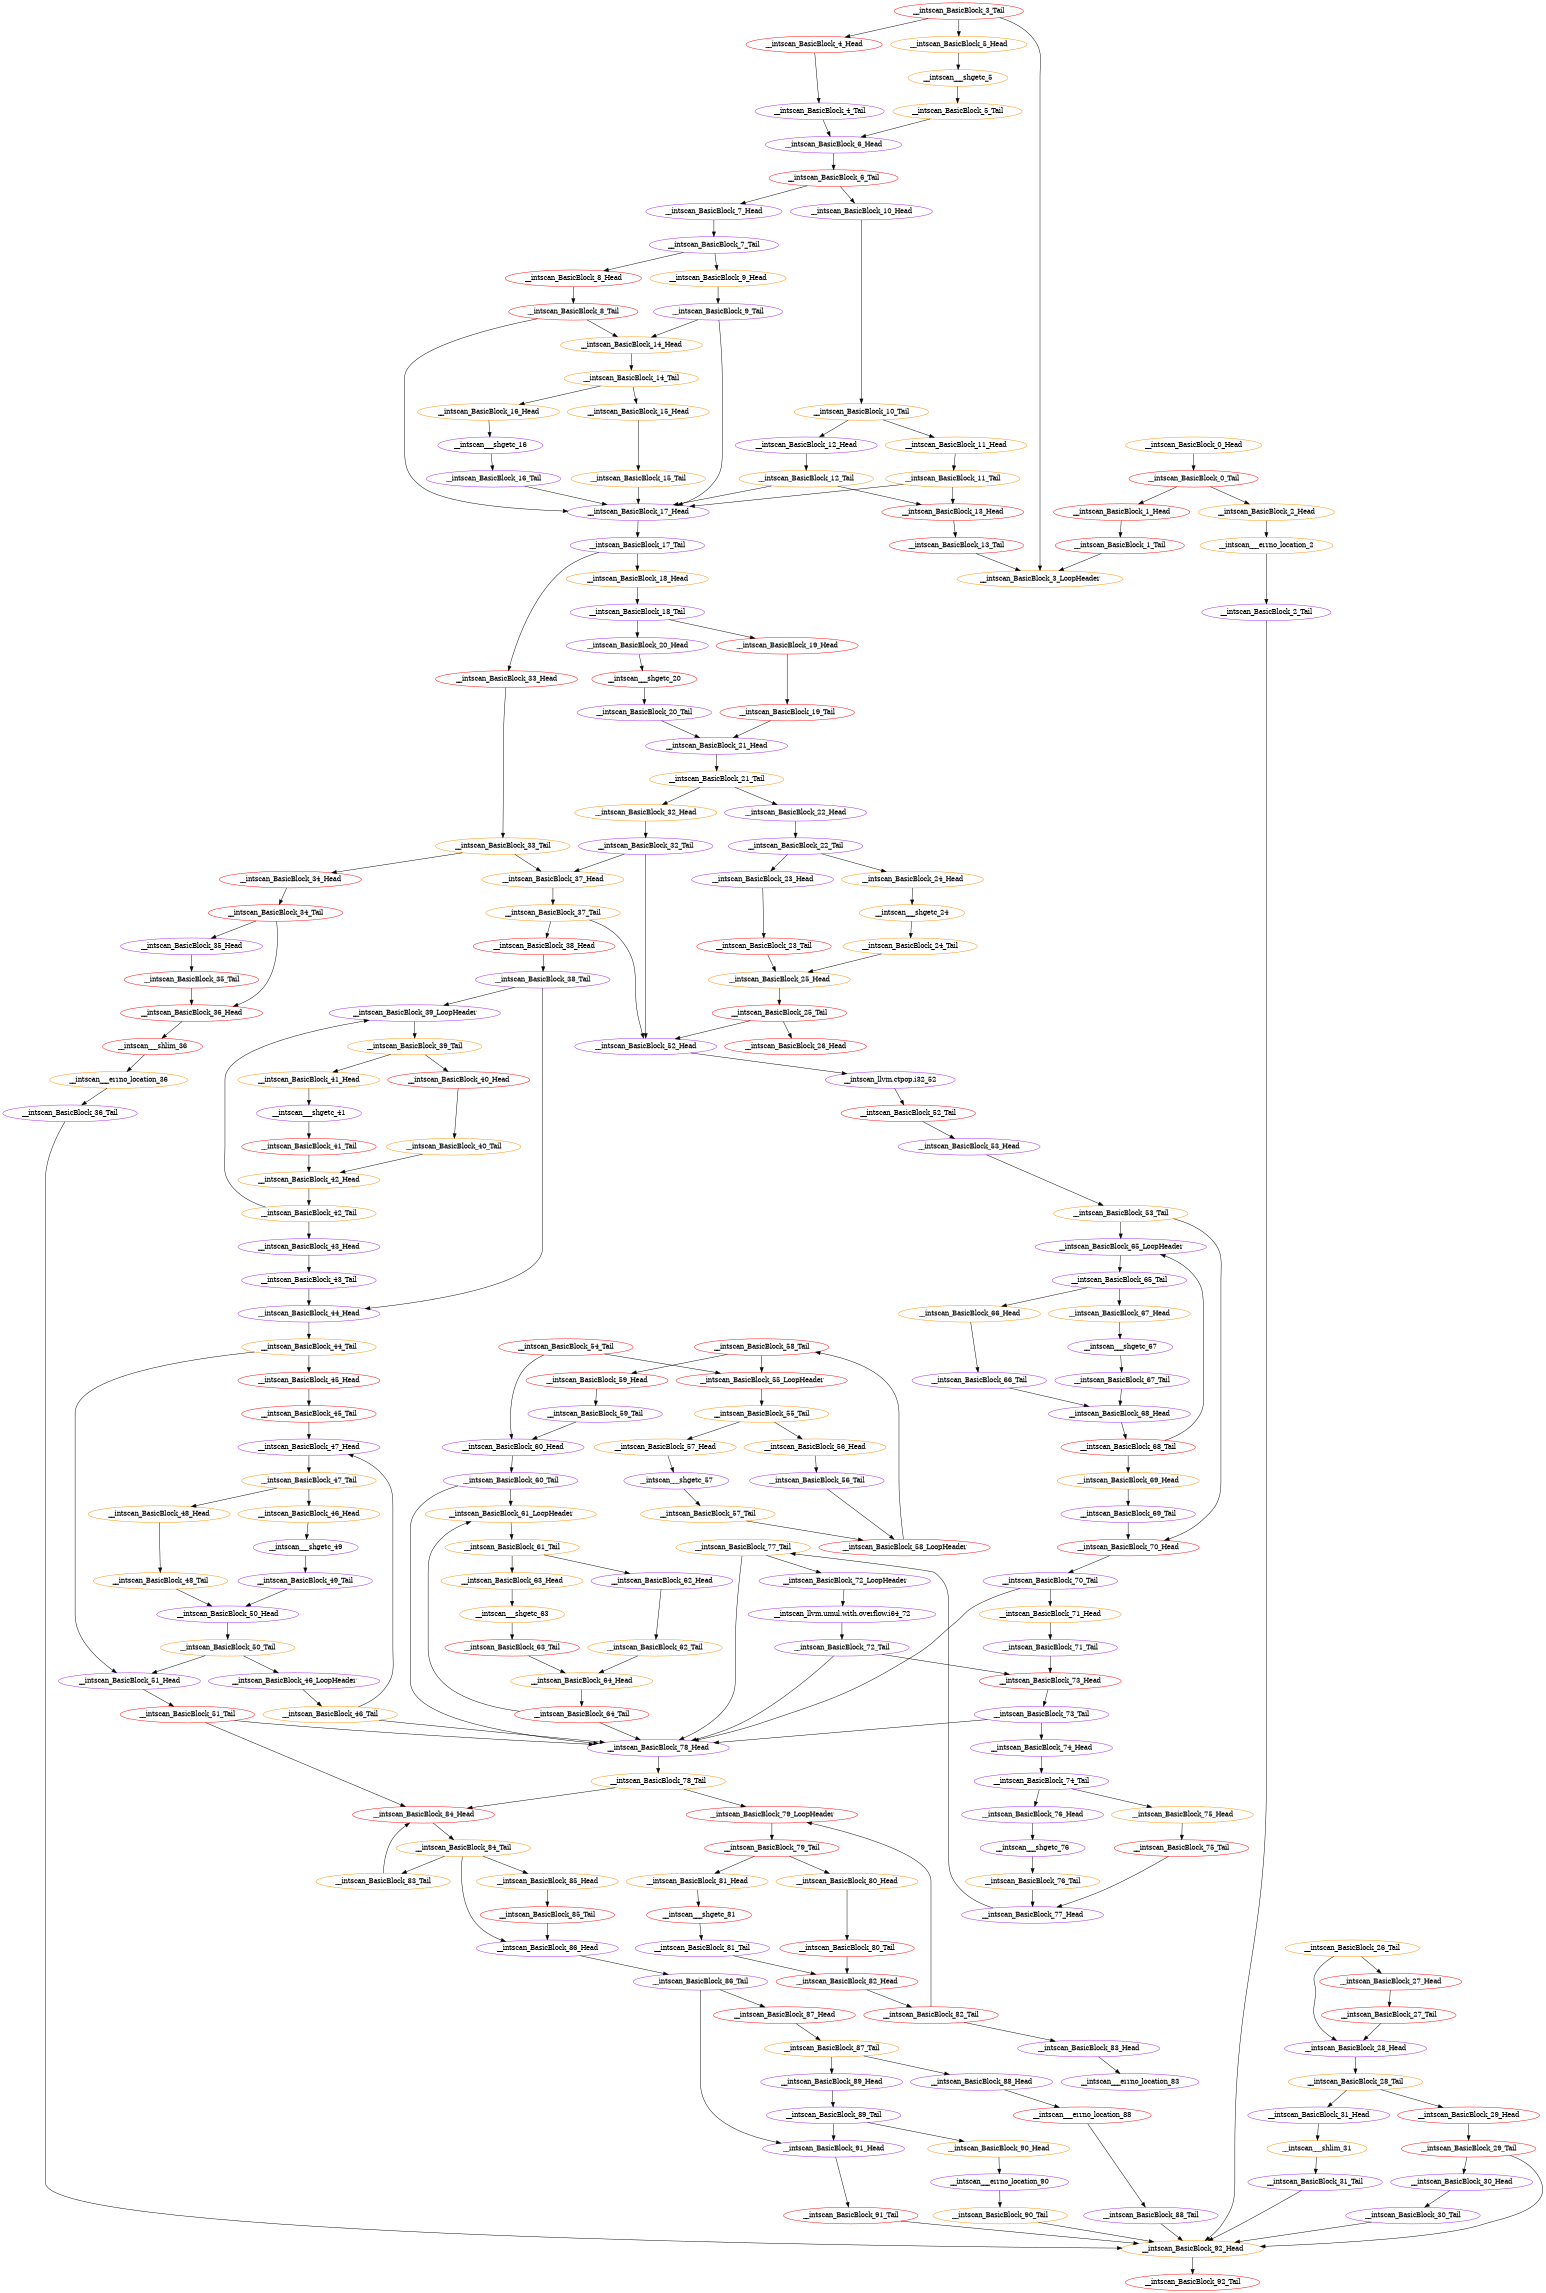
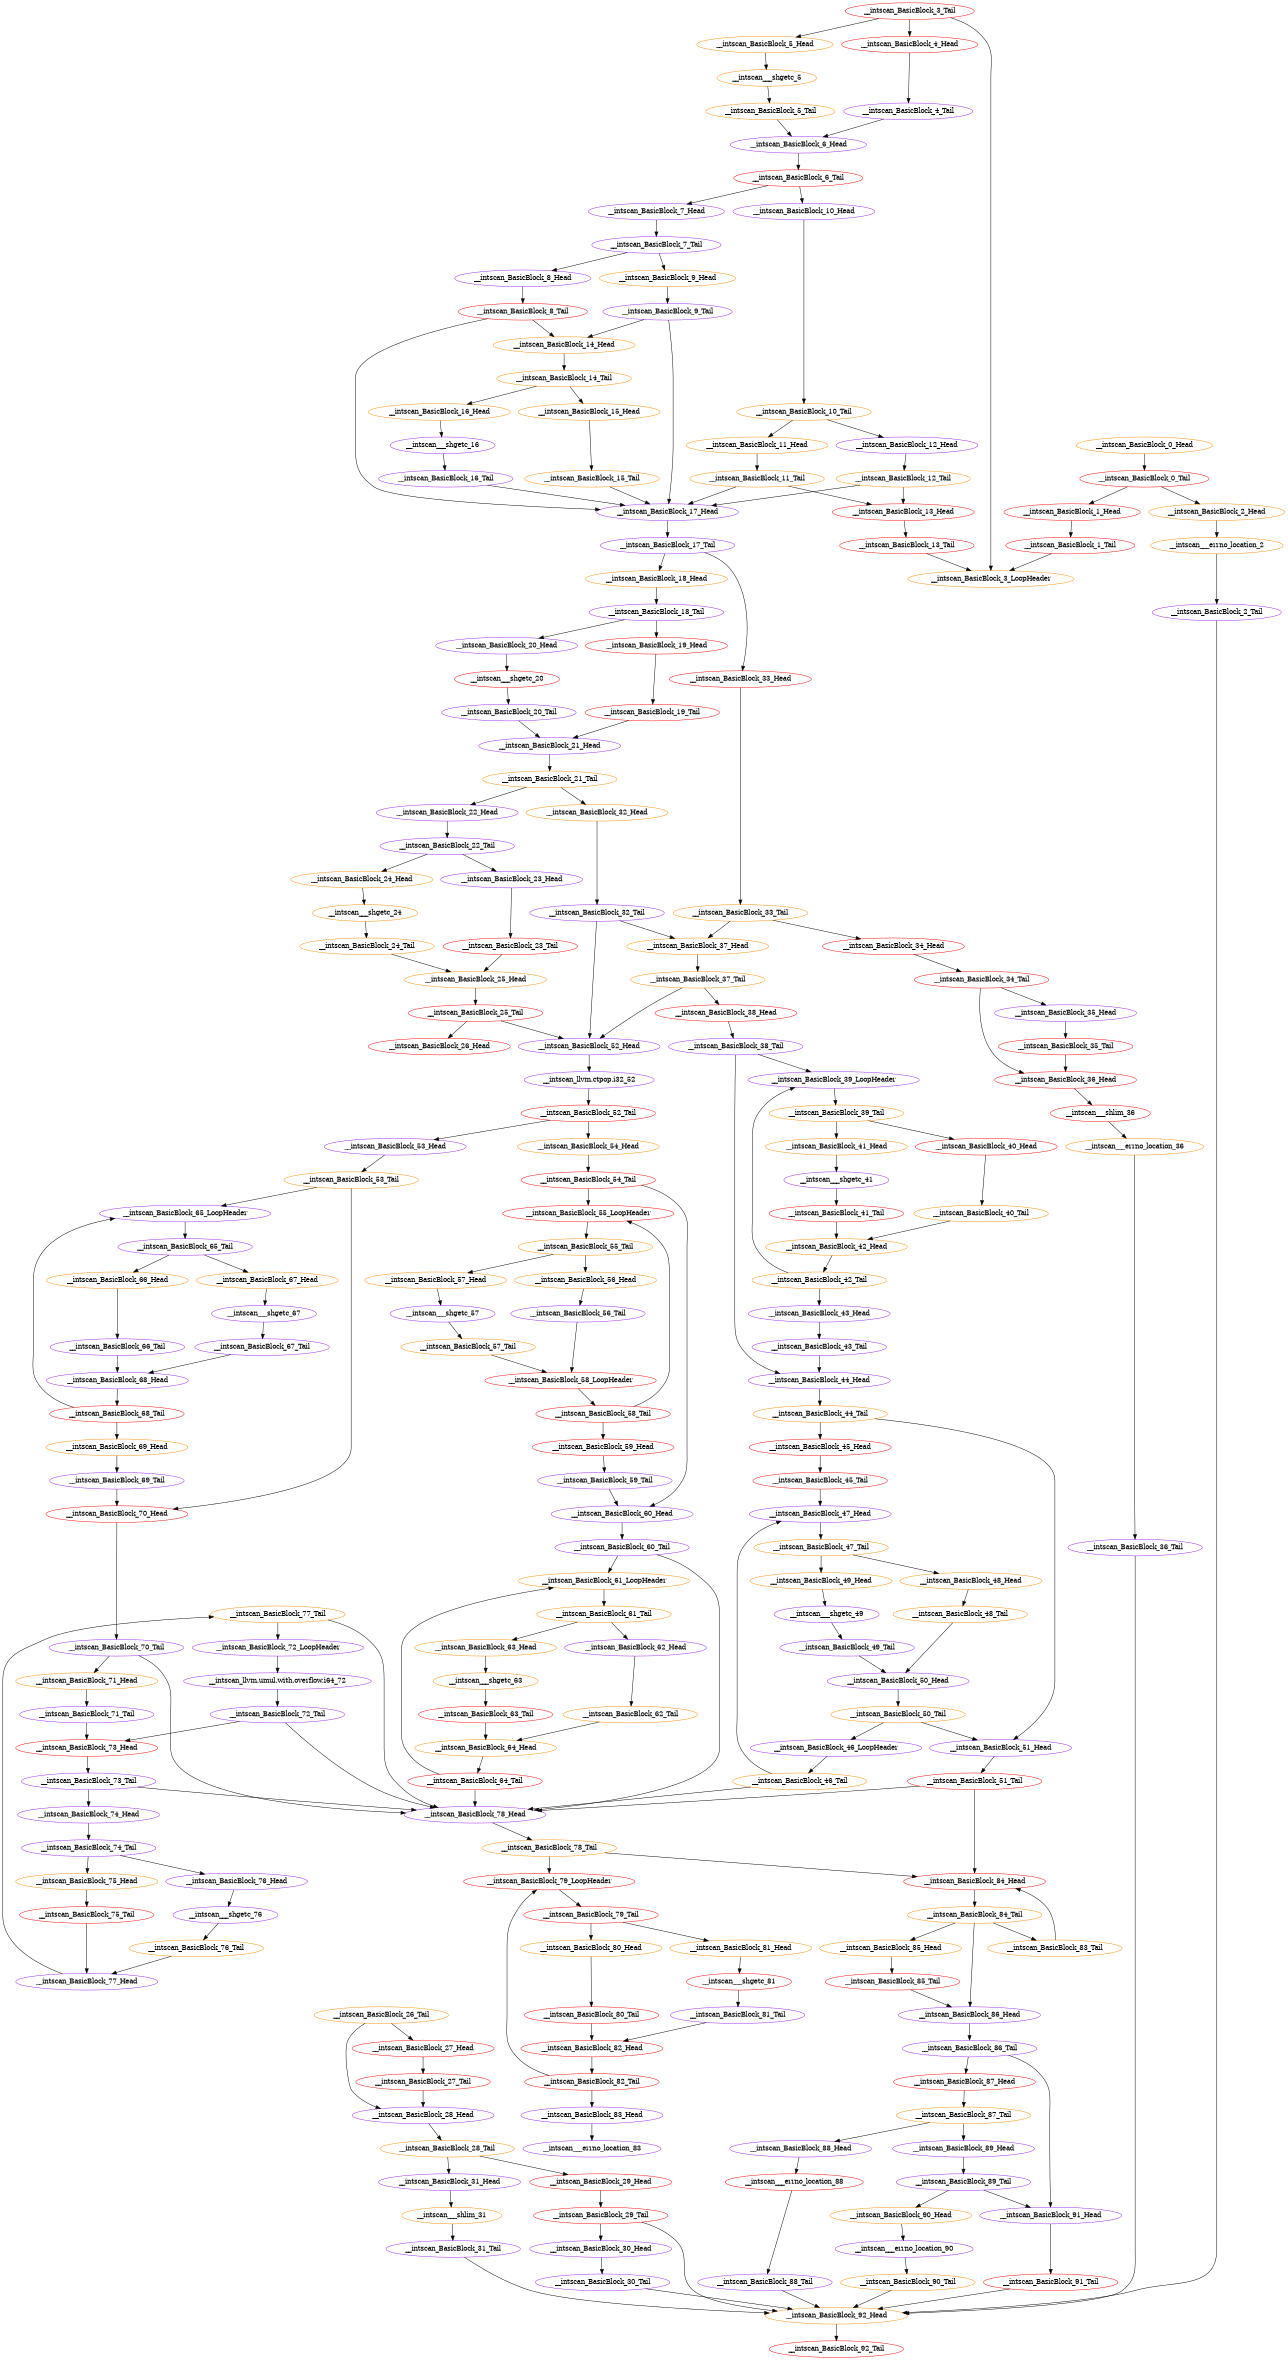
(573, 278) -> (523, 278)
none -> (588, 1147)
(309, 1514) -> (821, 1581)
